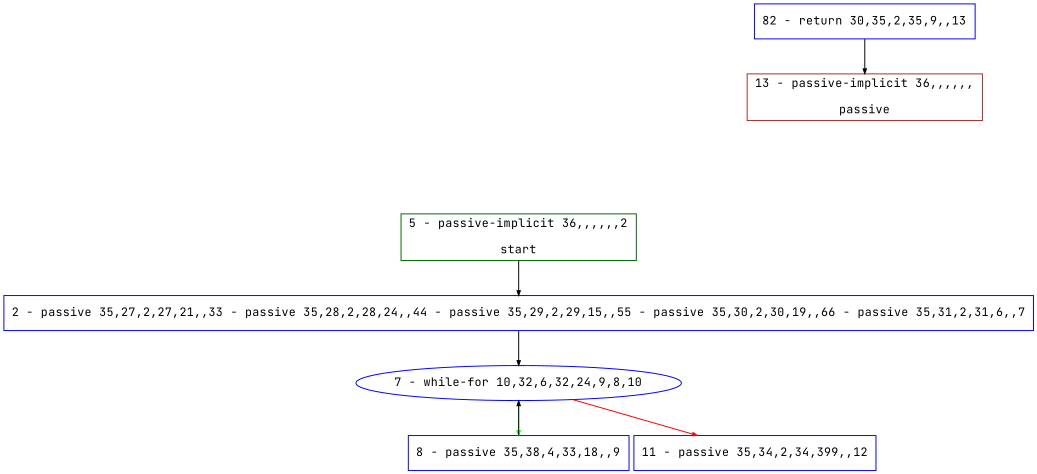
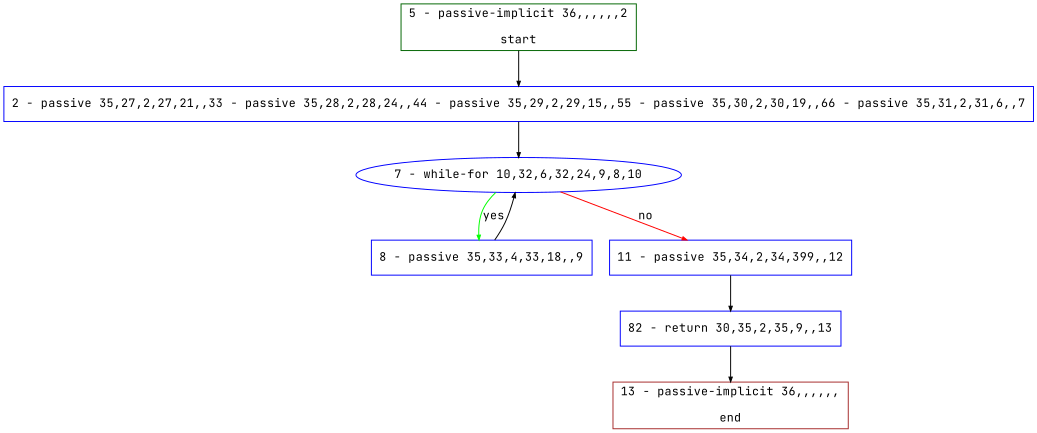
(865, 97) -> (731, 405)
none -> (731, 291)
(519, 453) -> (482, 258)
